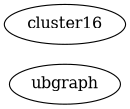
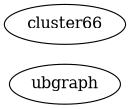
(65, 24) -> (65, 24)
